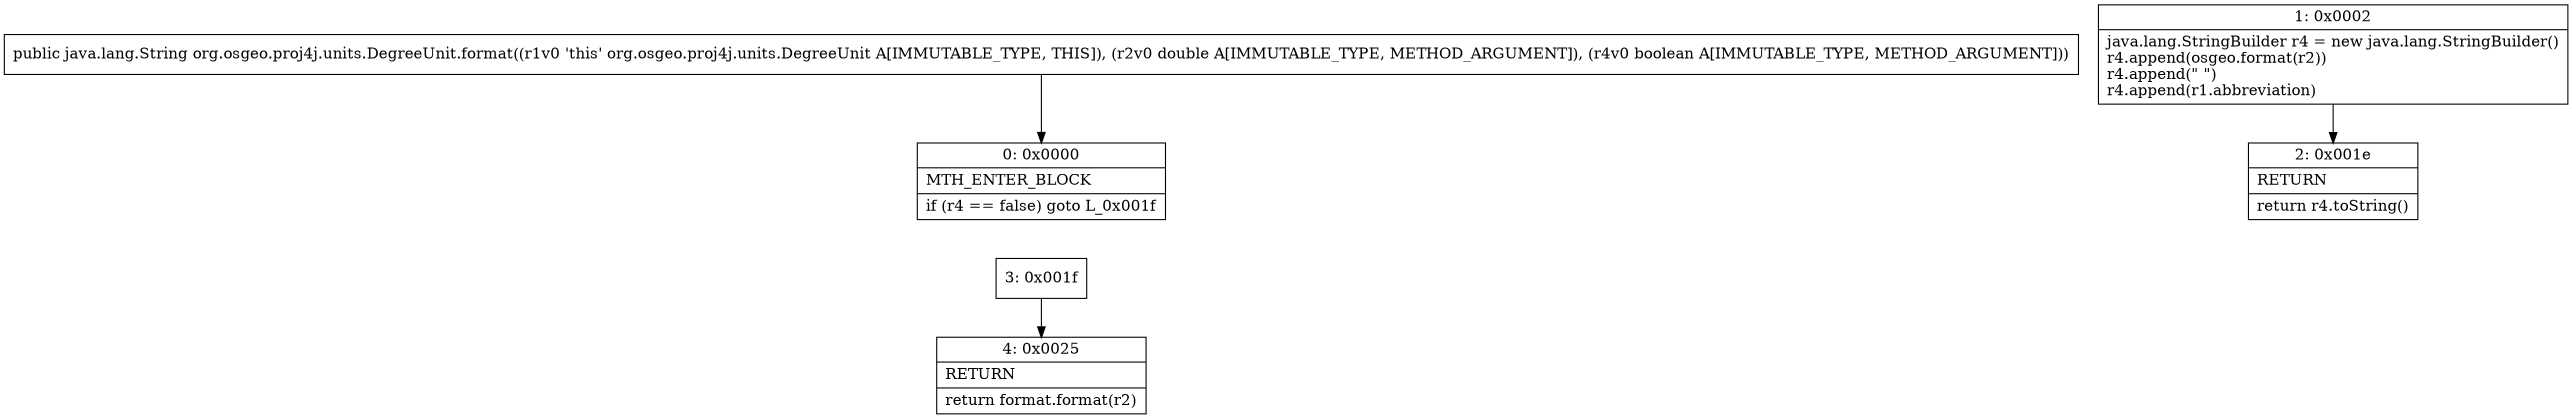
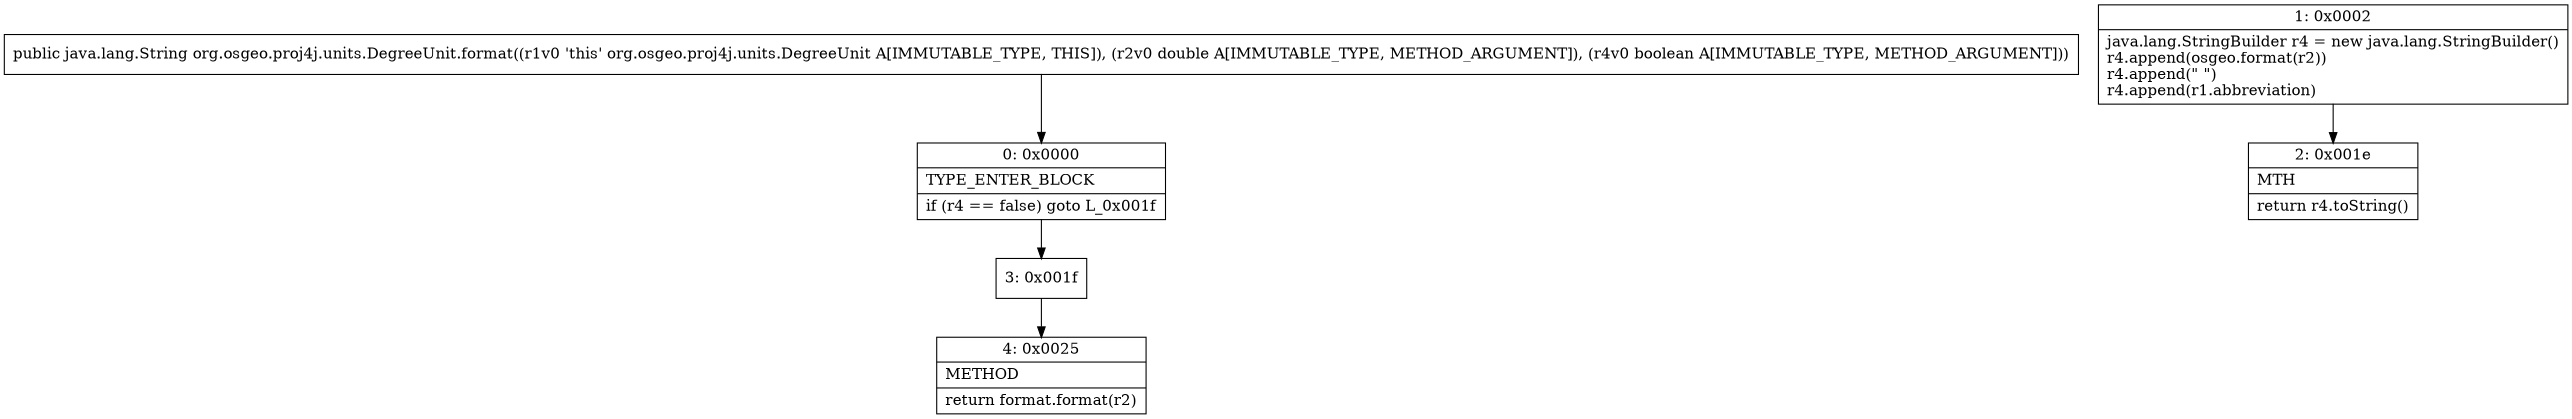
(1009, 180) -> (1011, 180)
(2292, 180) -> (2277, 180)
none -> (1041, 233)
(980, 374) -> (983, 374)
